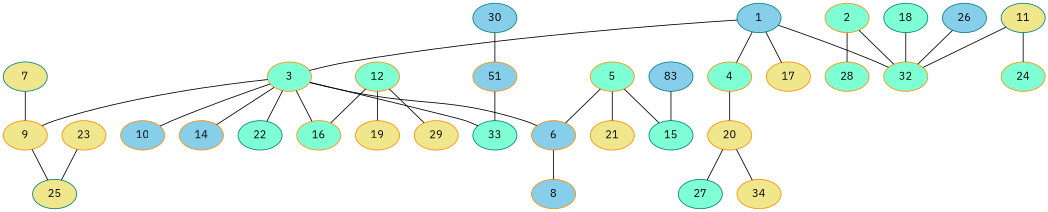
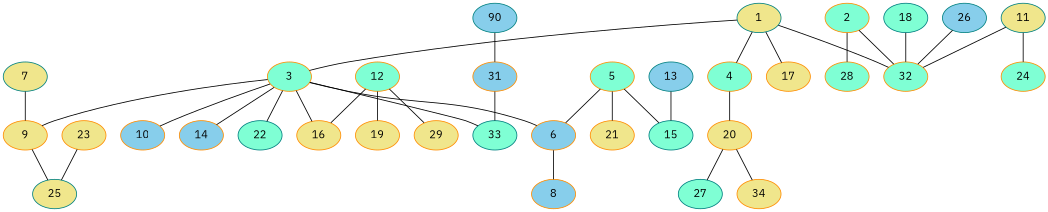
(495, 18) -> (495, 18)
(759, 18) -> (759, 18)
(495, 77) -> (495, 77)
(671, 77) -> (671, 77)
(319, 135) -> (319, 135)
